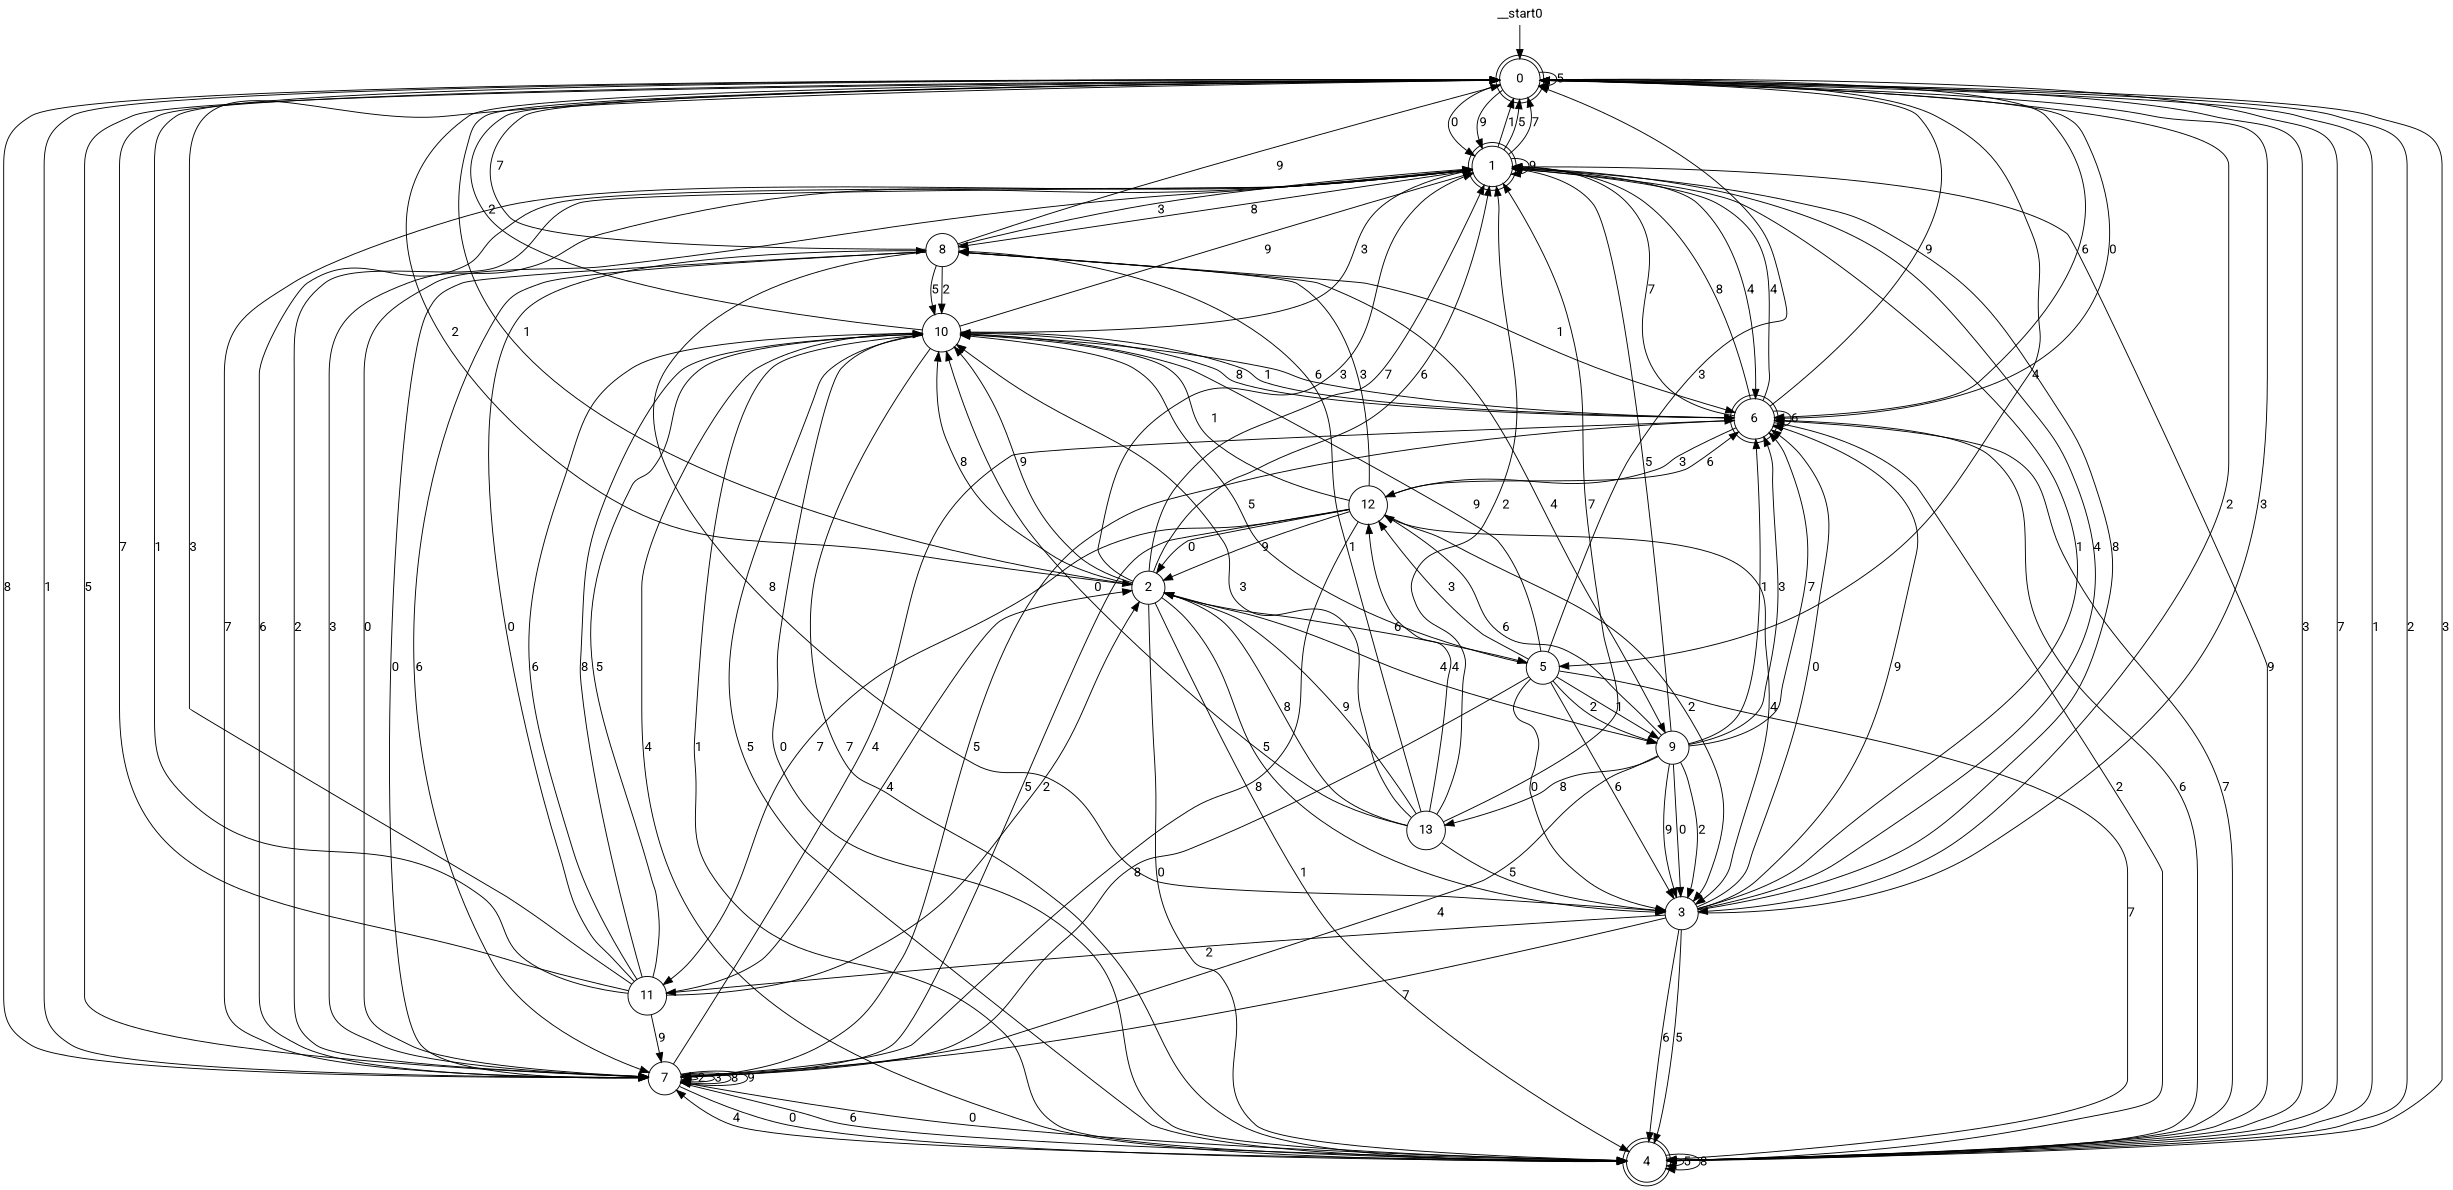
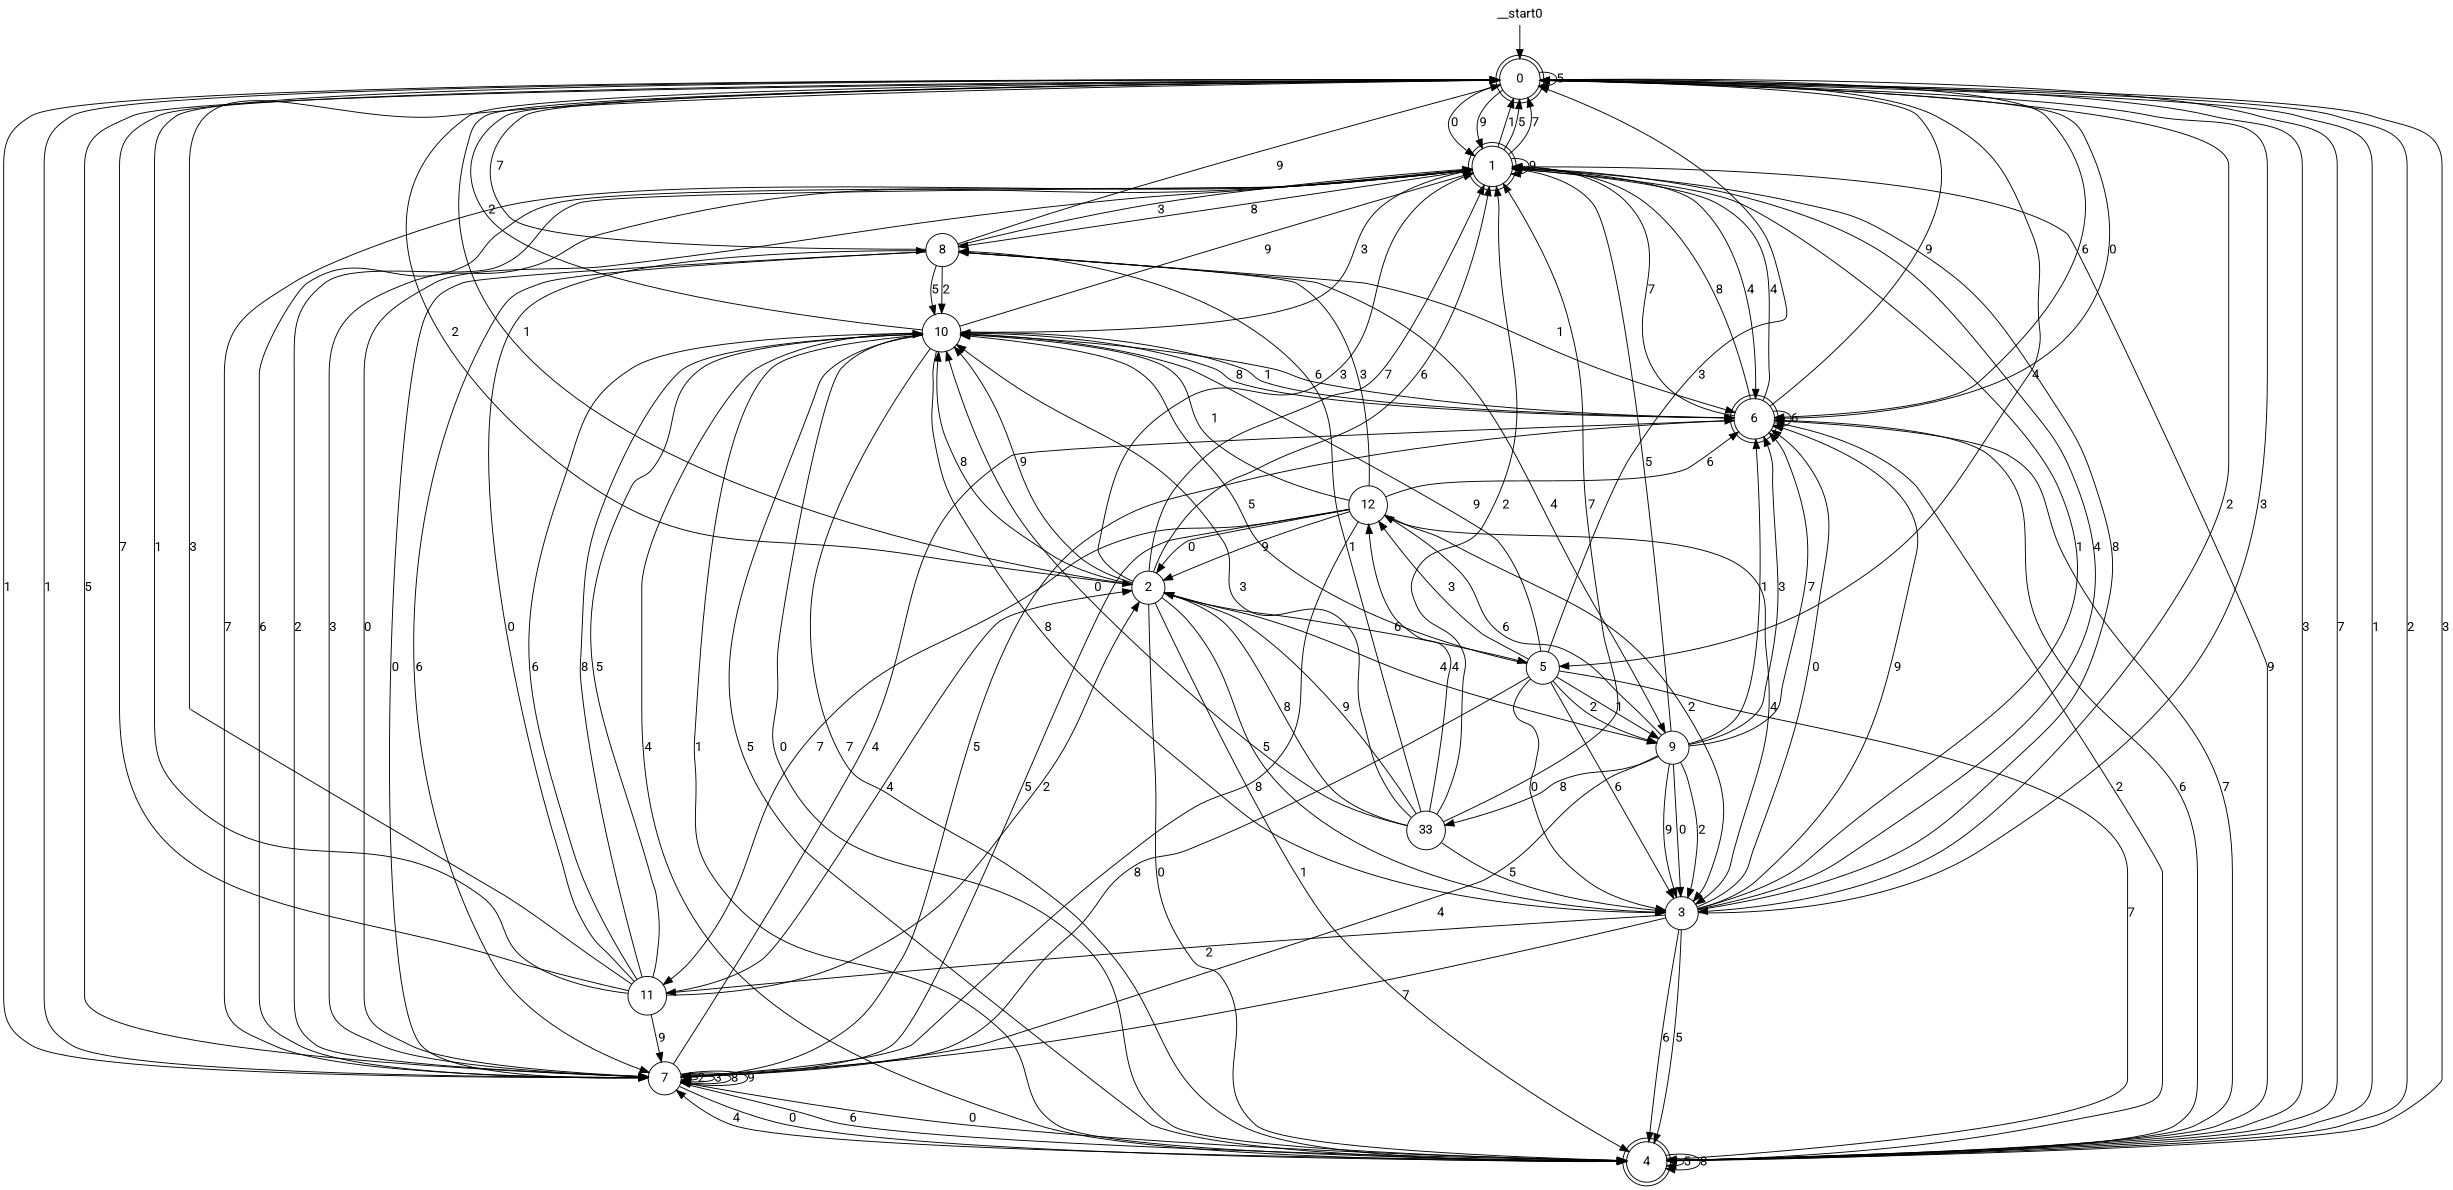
(1658, 469) -> none
(7, 588) -> (7, 588)
(932, 738) -> (1184, 765)
(1426, 830) -> (1426, 830)
